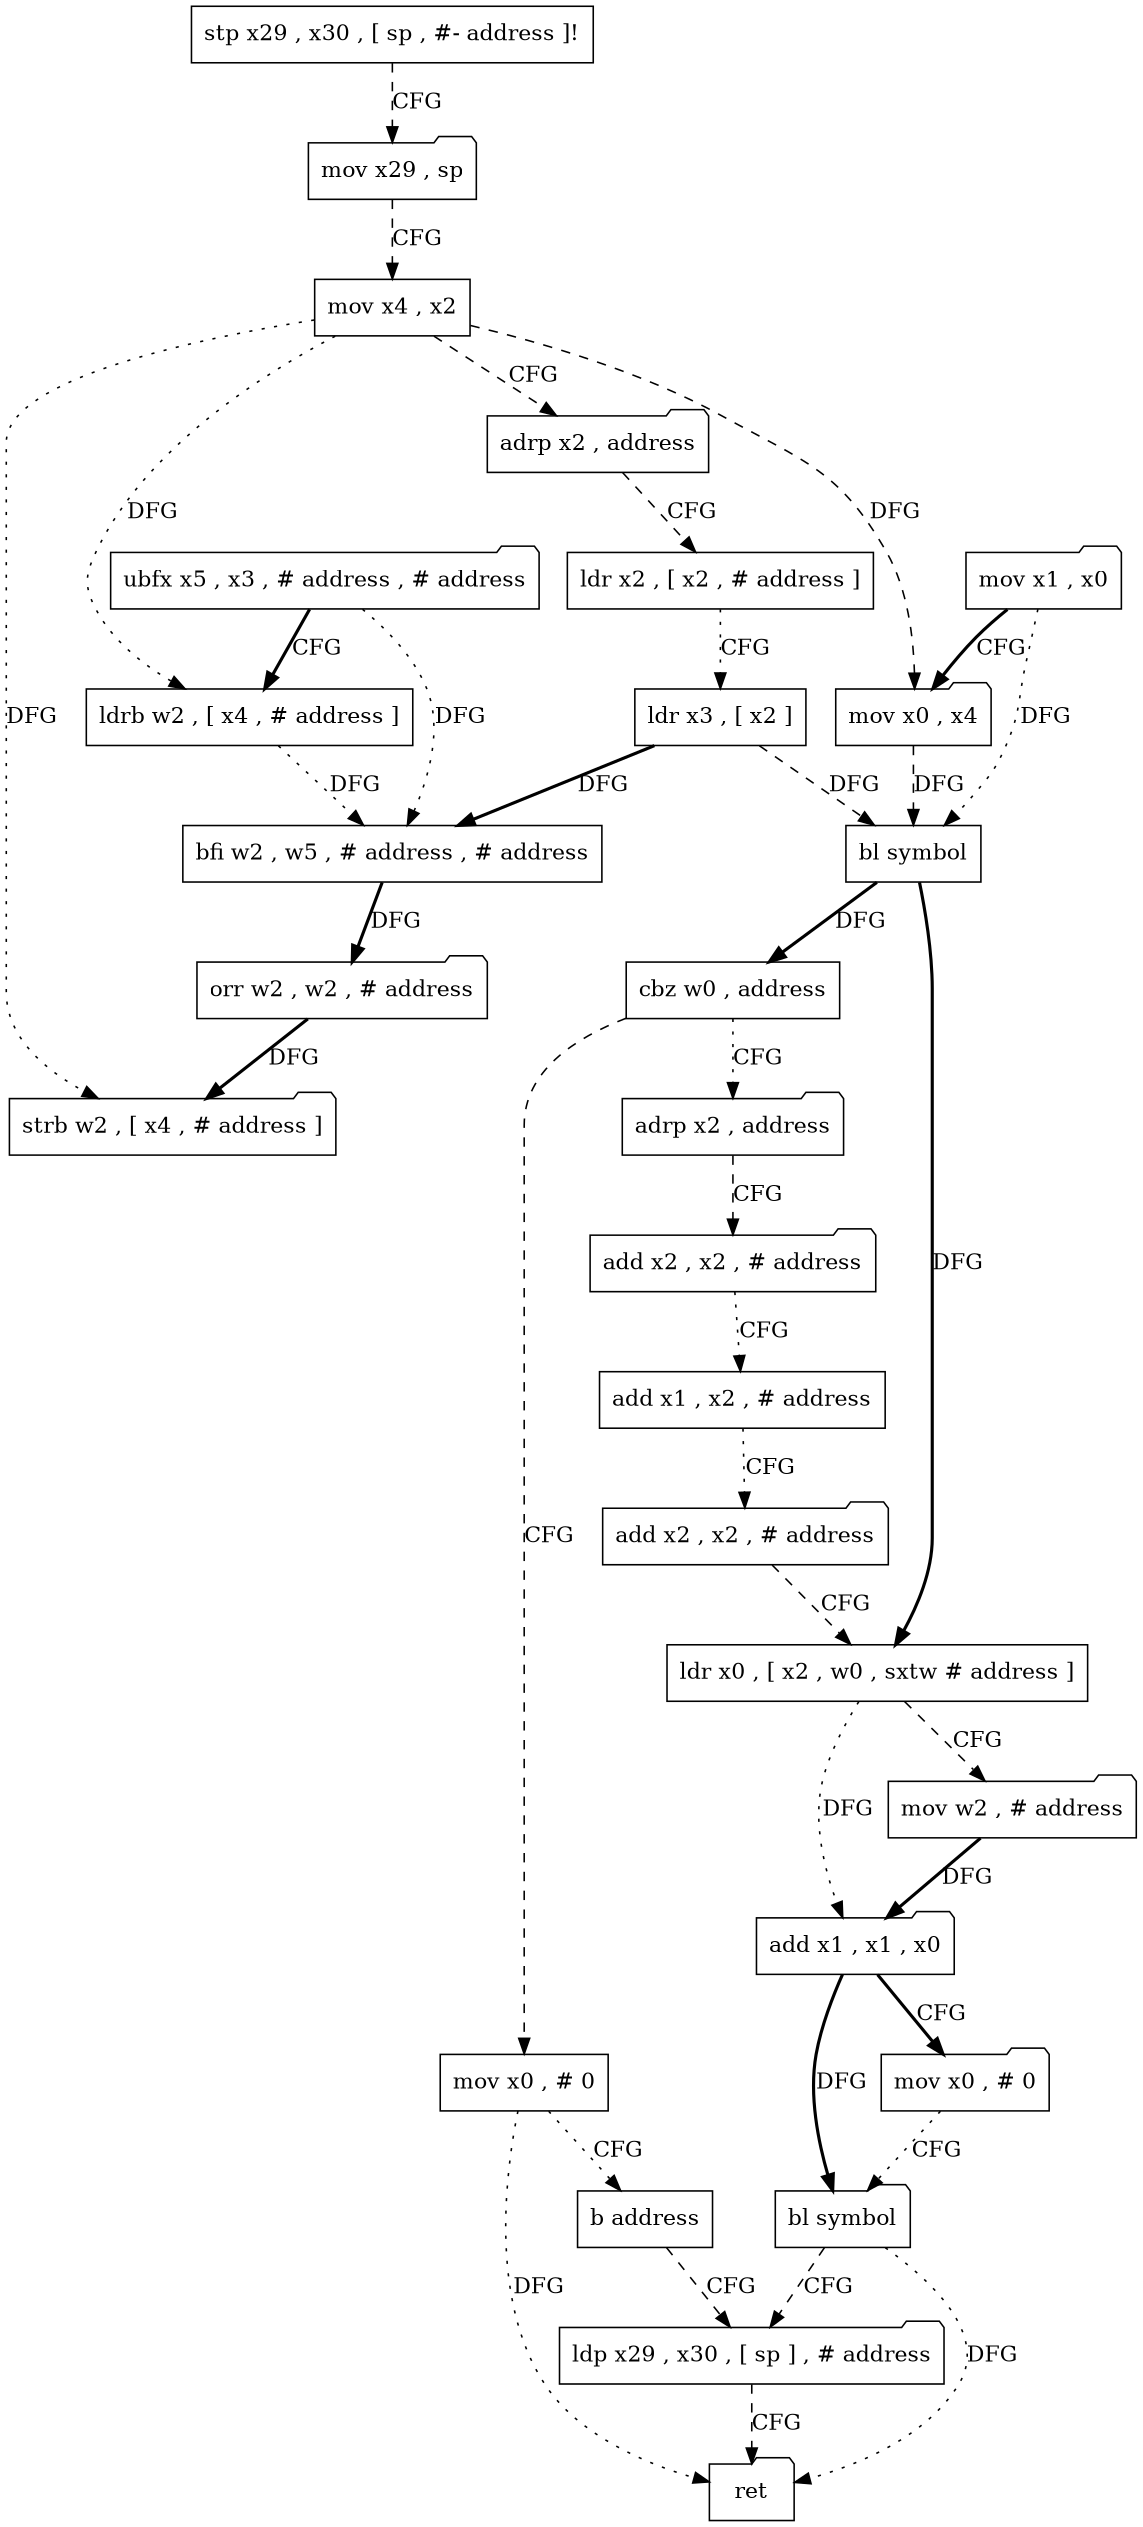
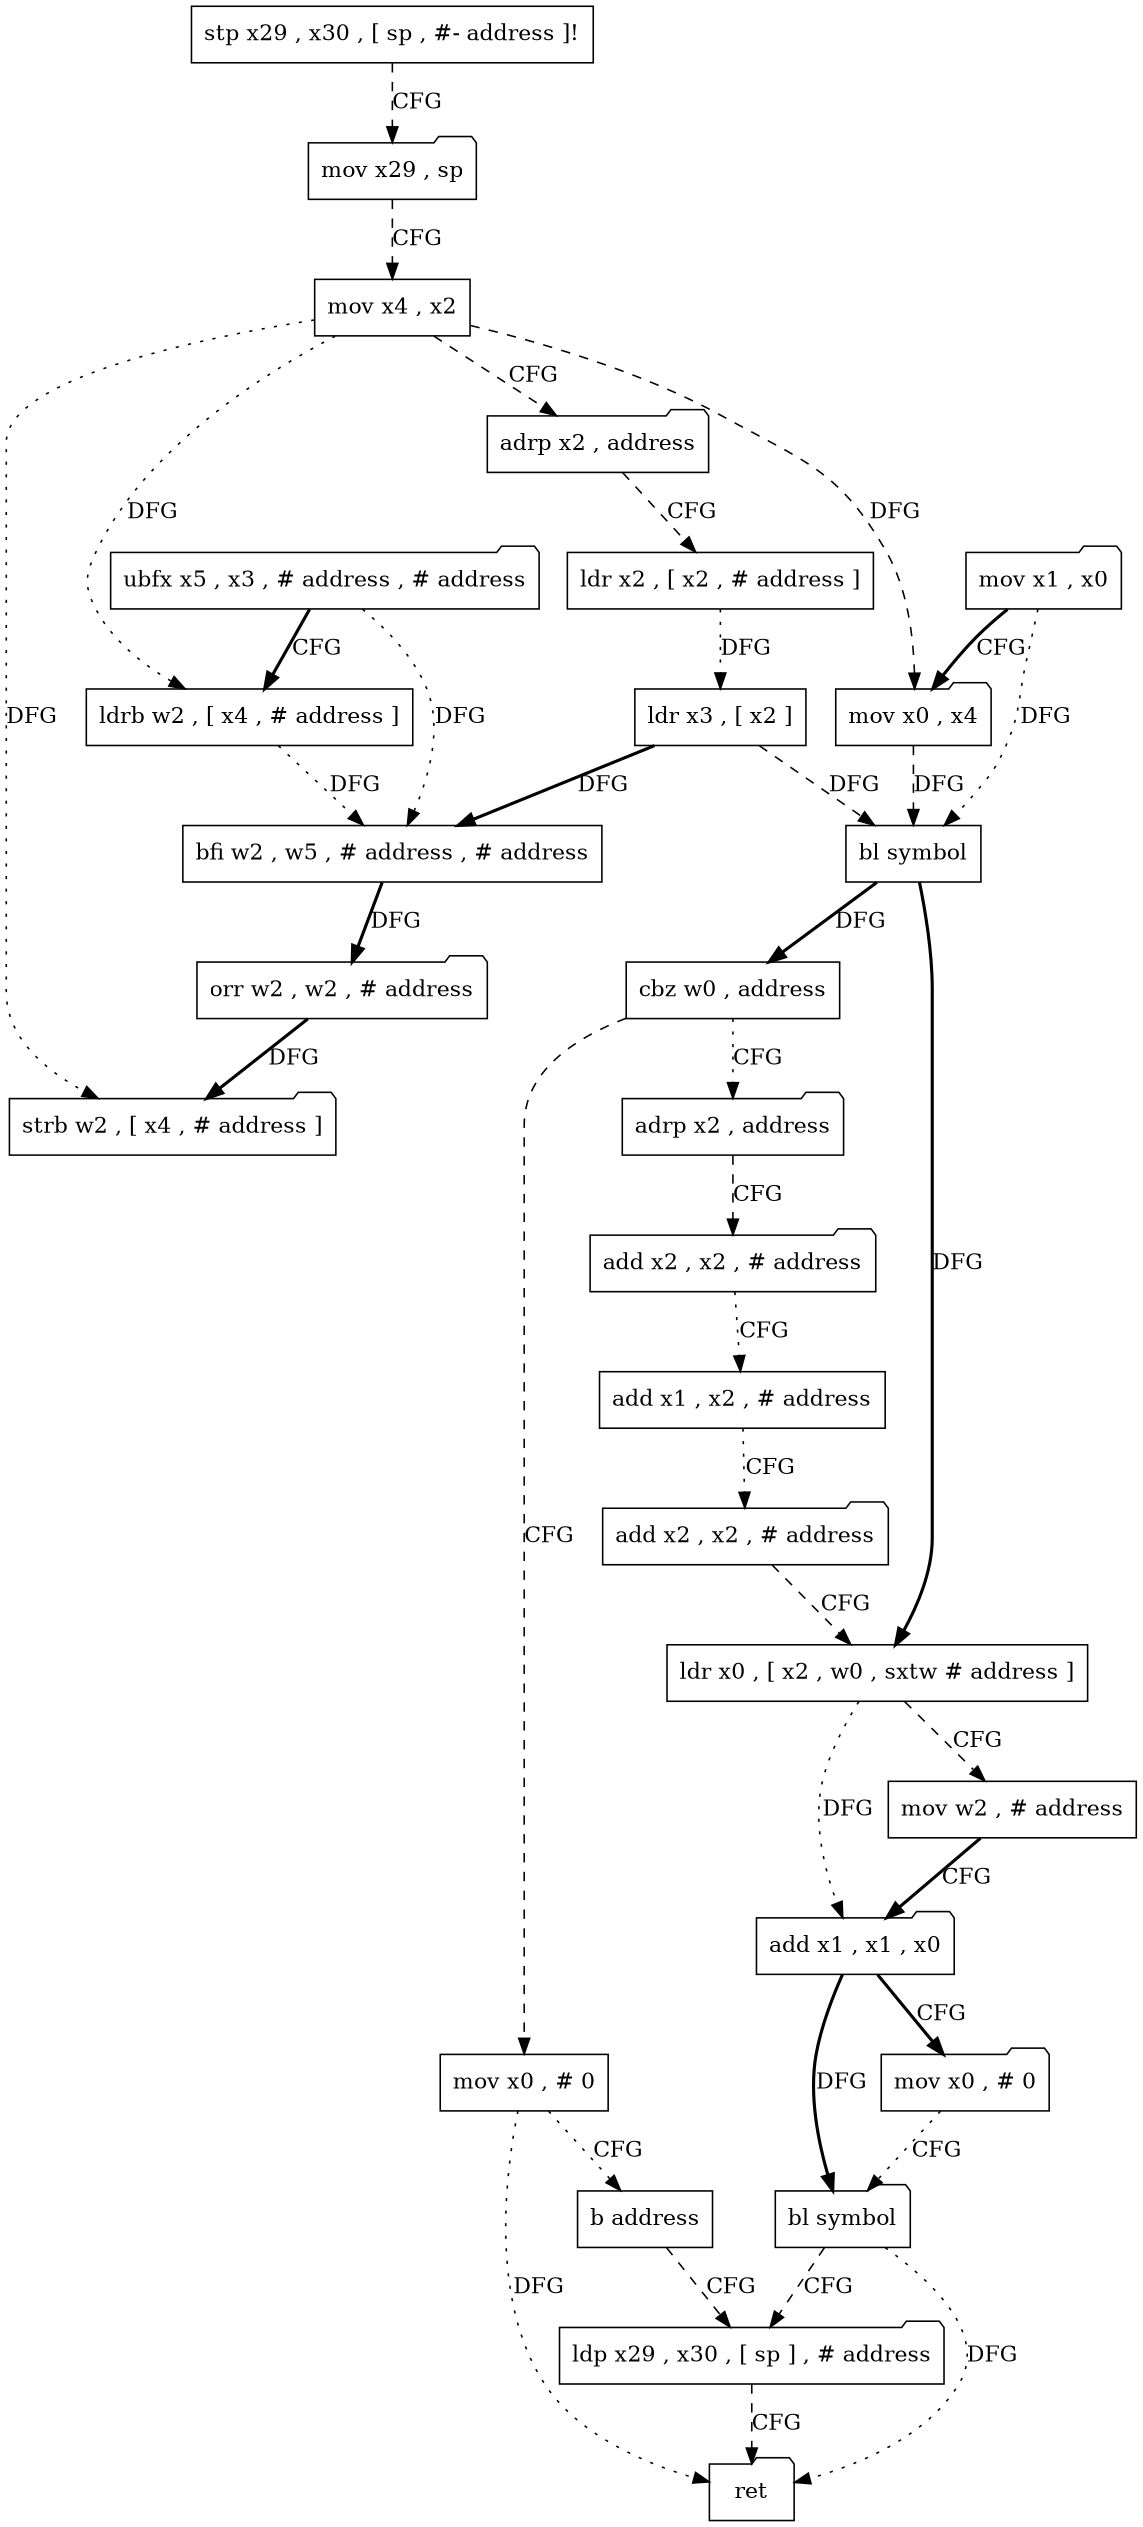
(745, 649) -> (746, 649)
(1012, 1810) -> (1012, 1810)
(968, 1878) -> (967, 1878)
